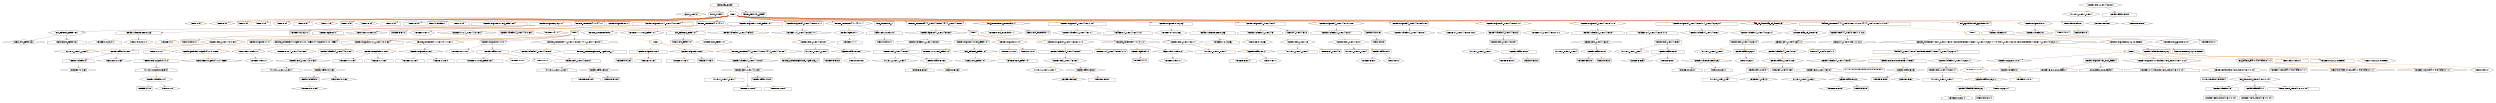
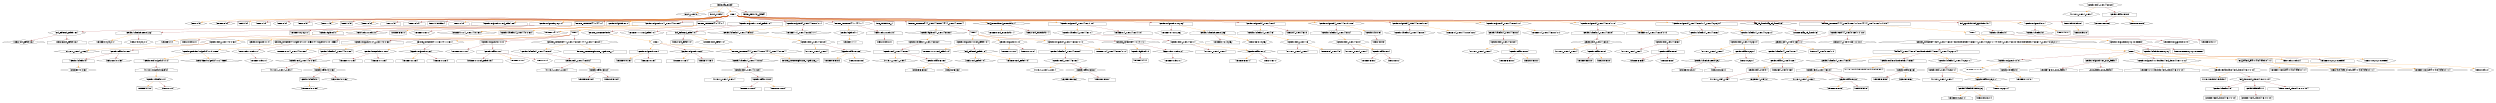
(222, 24) -> (222, 24)
(391, 24) -> (391, 24)
(1461, 33) -> (1461, 33)
(156, 51) -> none
(748, 79) -> (755, 84)
